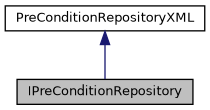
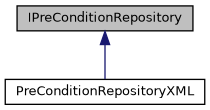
(105, 62) -> (105, 62)
